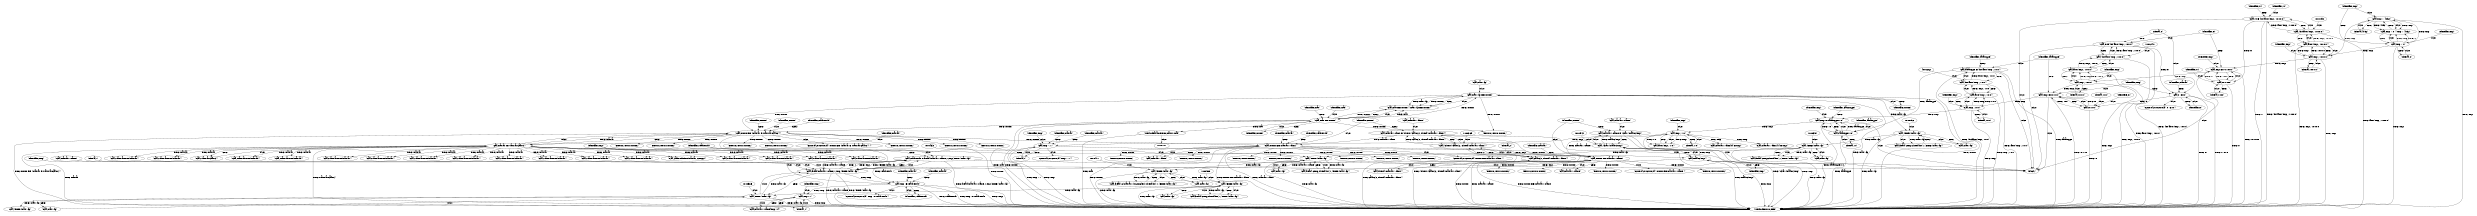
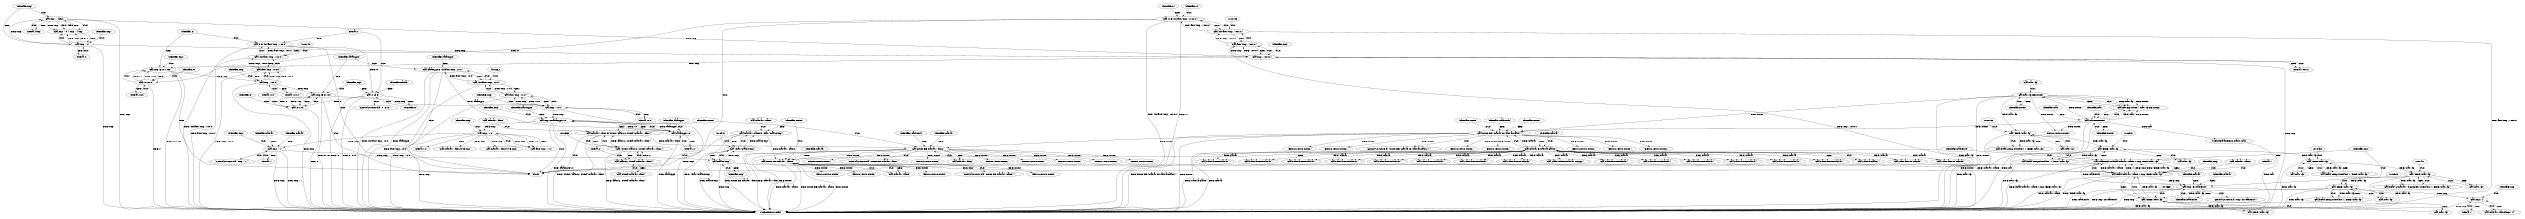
(1696, 138) -> none
(1162, 146) -> none
